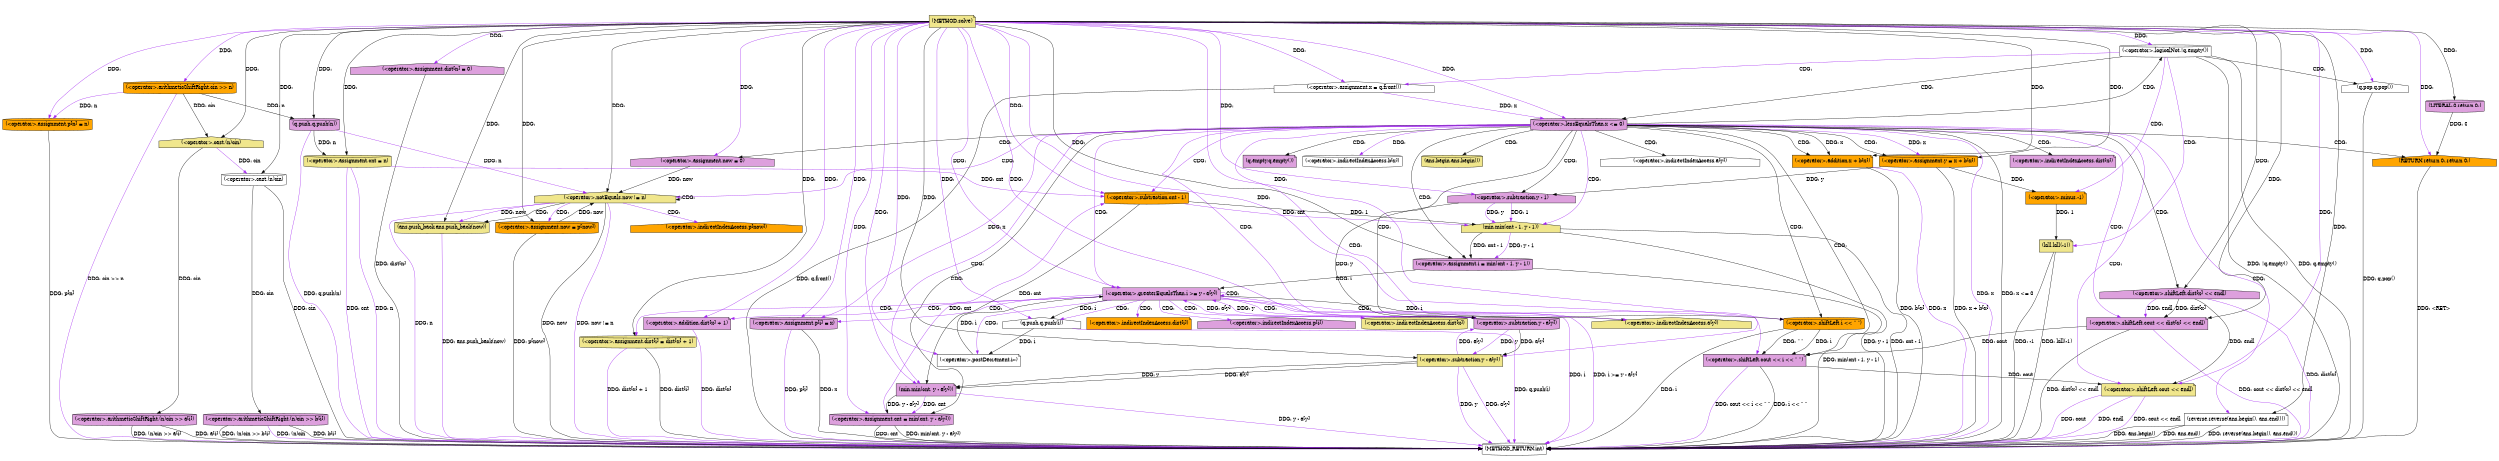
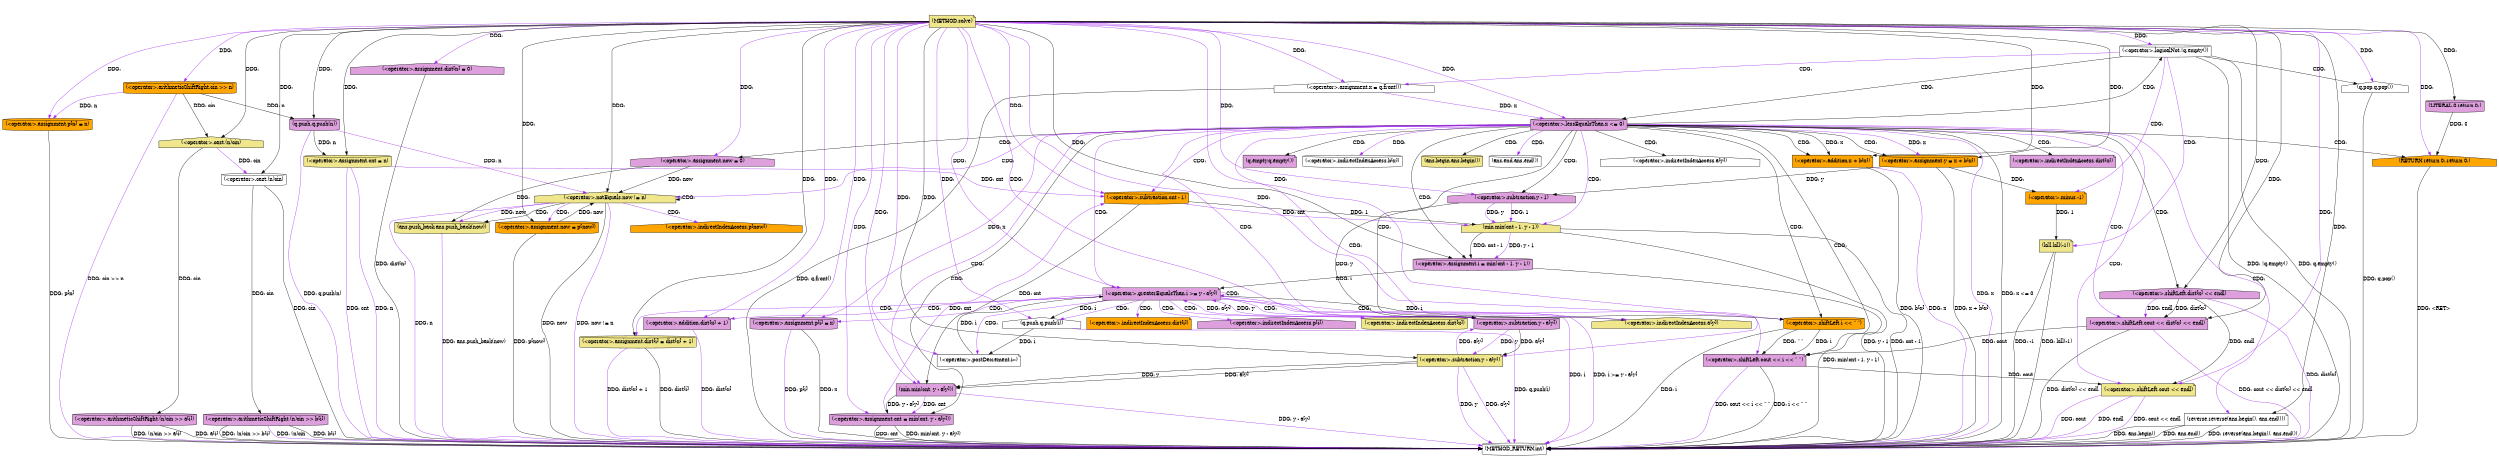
(629, 28) -> (554, 182)
none -> (1515, 161)
